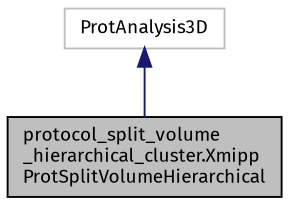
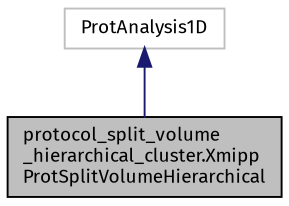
(145, 29) -> (145, 29)
